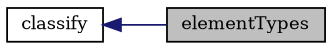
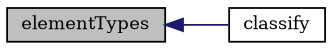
(144, 25) -> (206, 25)
